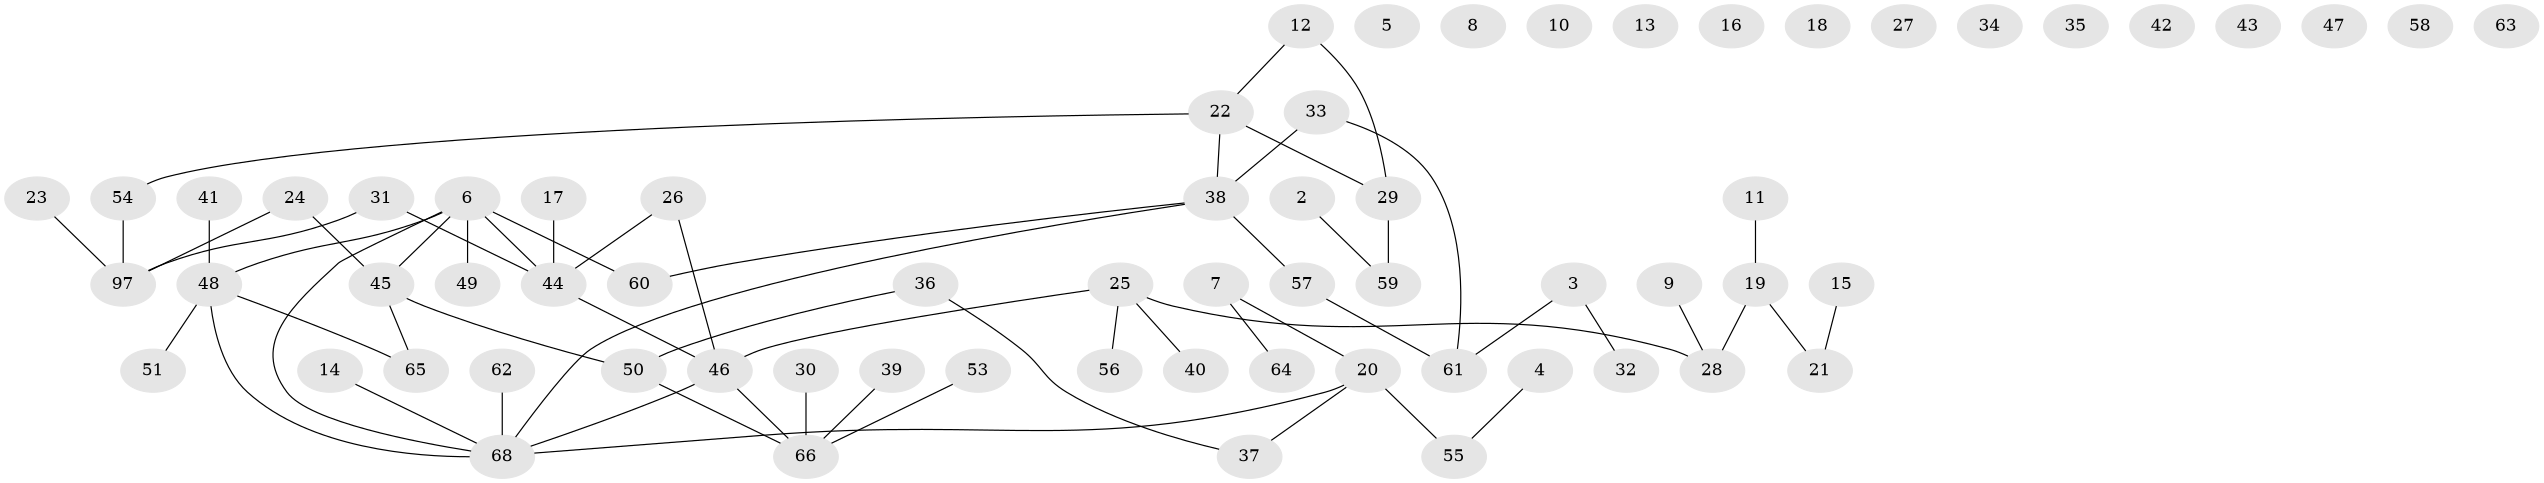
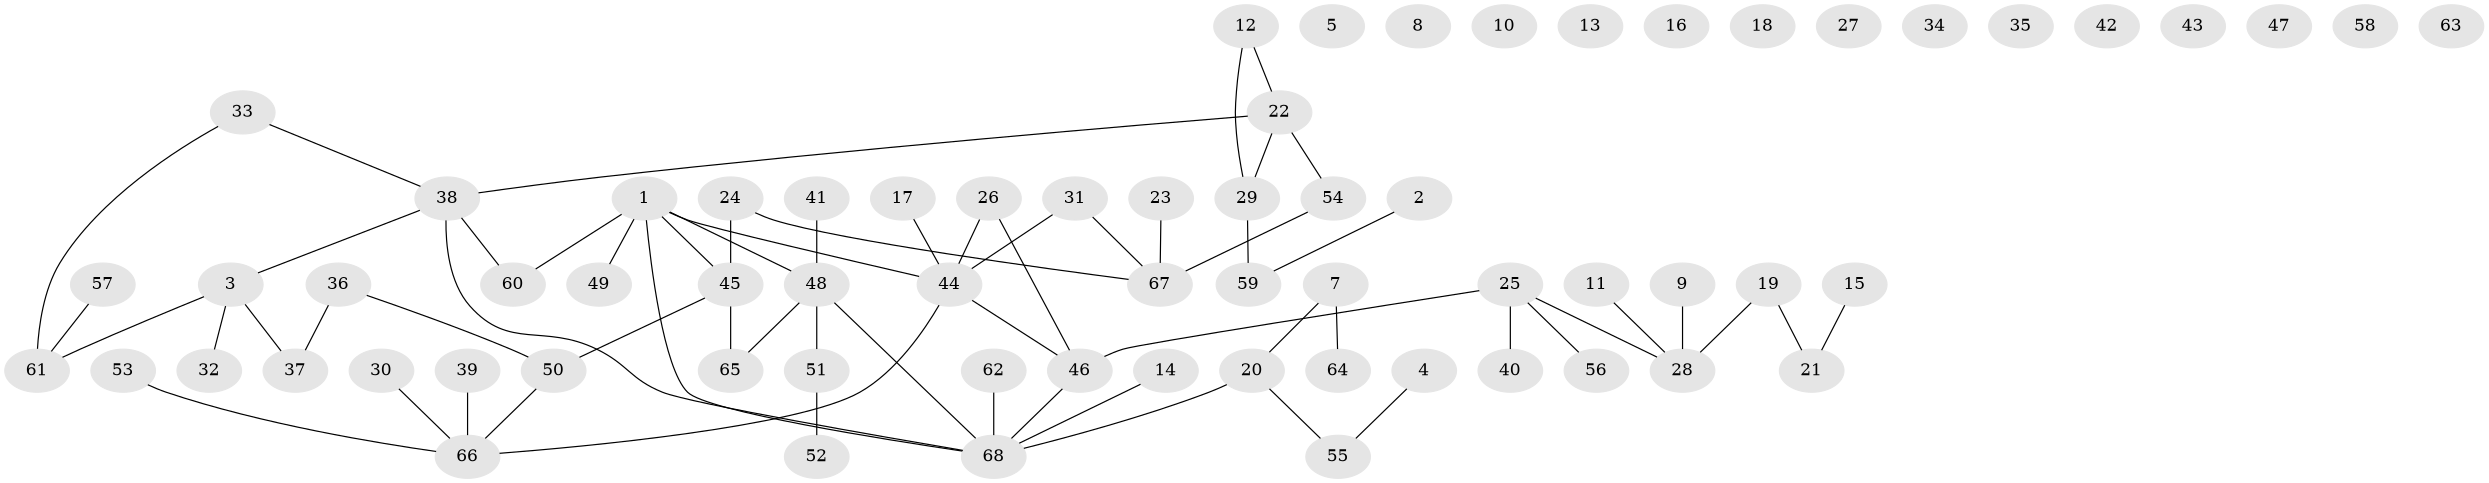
(468, 199) -> (645, 199)
(1259, 241) -> (339, 242)
(1755, 242) -> (1639, 328)
(123, 285) -> (1160, 285)
(763, 414) -> (741, 425)
(1309, 414) -> (263, 328)
none -> (817, 457)
